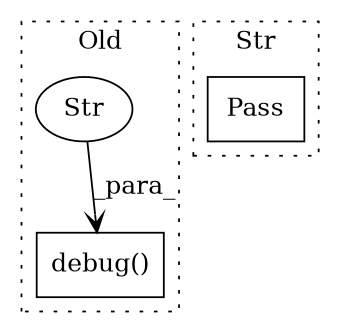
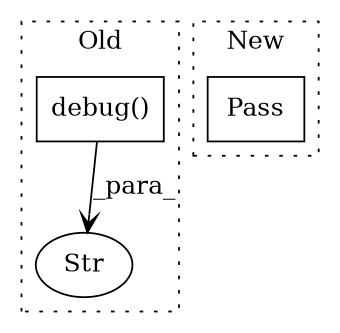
(256, 42) -> (256, 42)
(91, 178) -> (93, 178)
